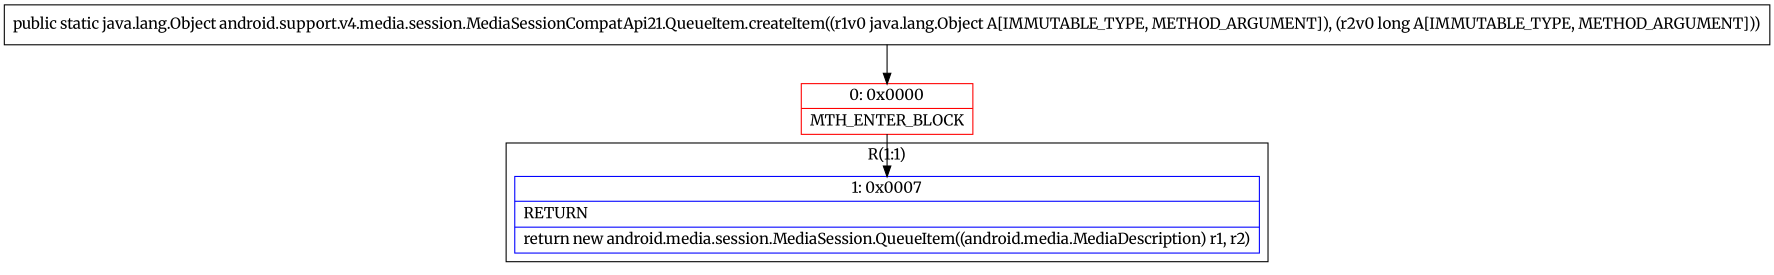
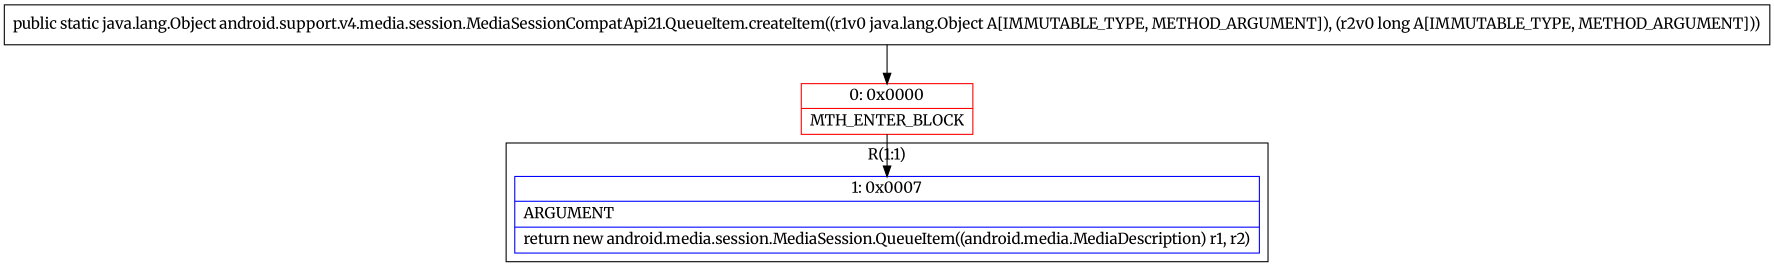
(556, 214) -> (569, 214)
